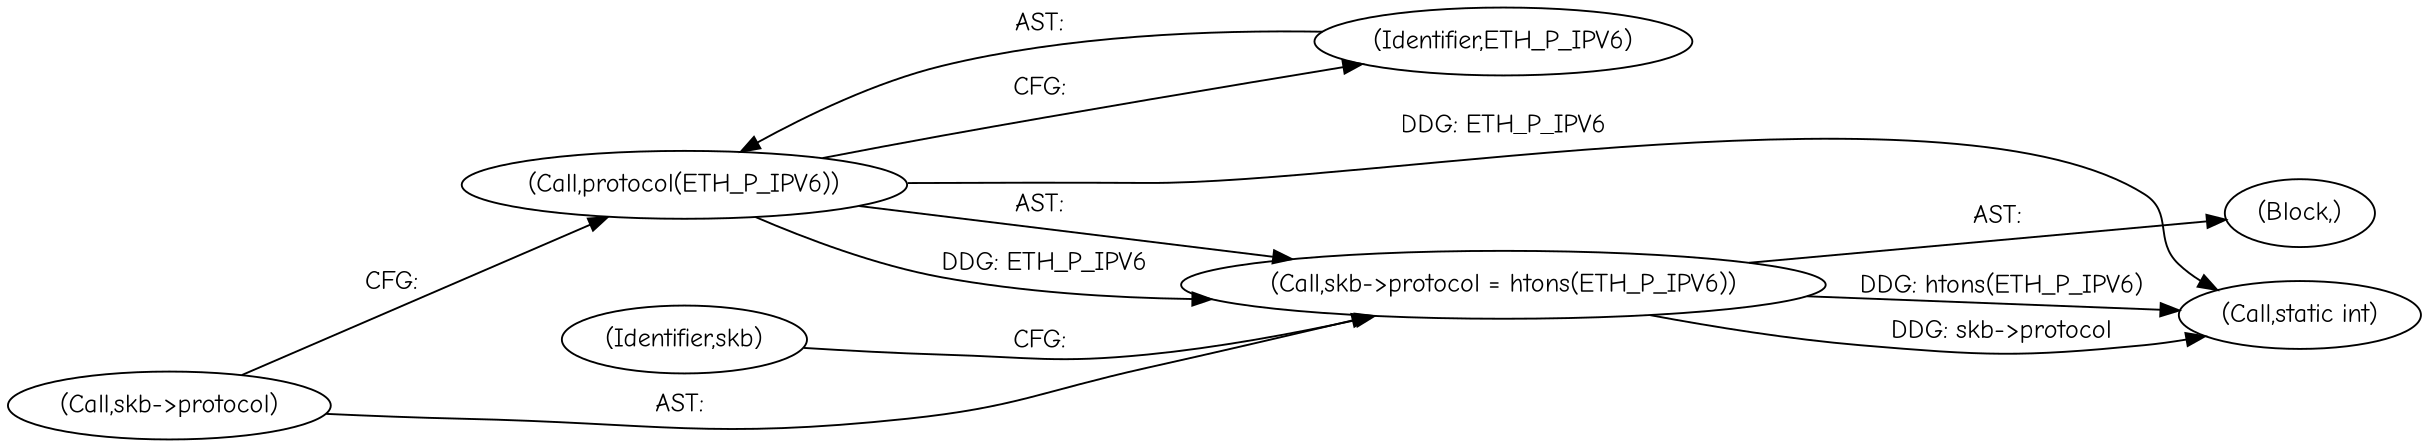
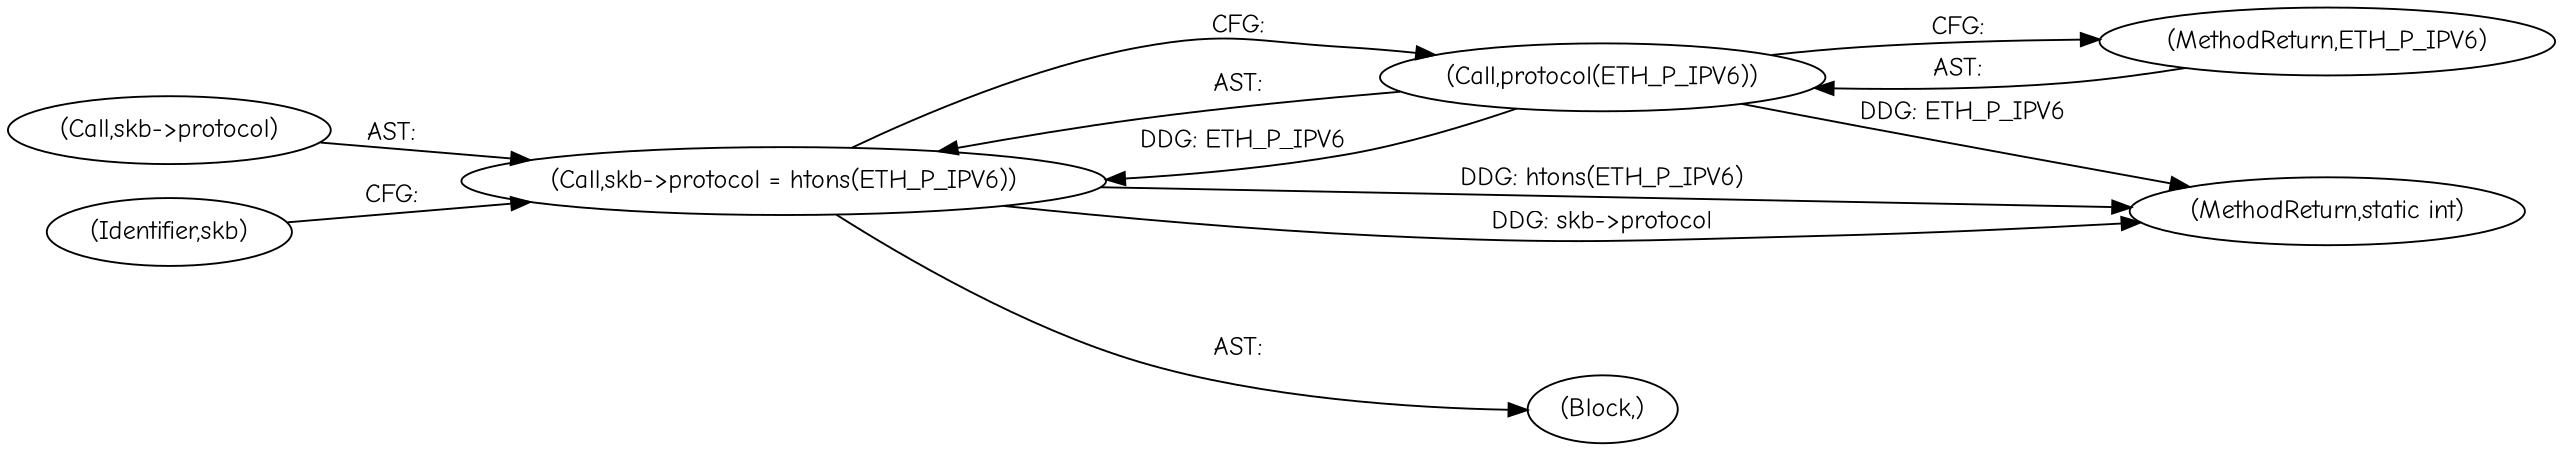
(1503, 41) -> (2327, 41)
(416, 300) -> (1126, 50)
(2300, 315) -> (2327, 211)
